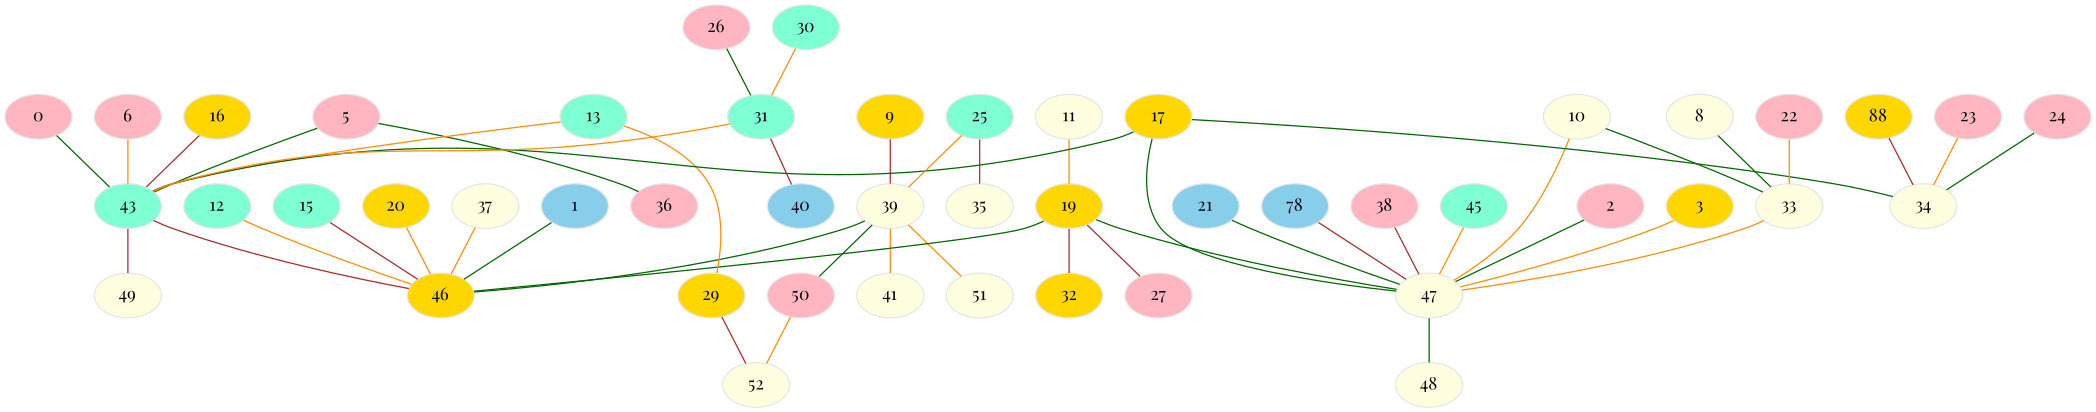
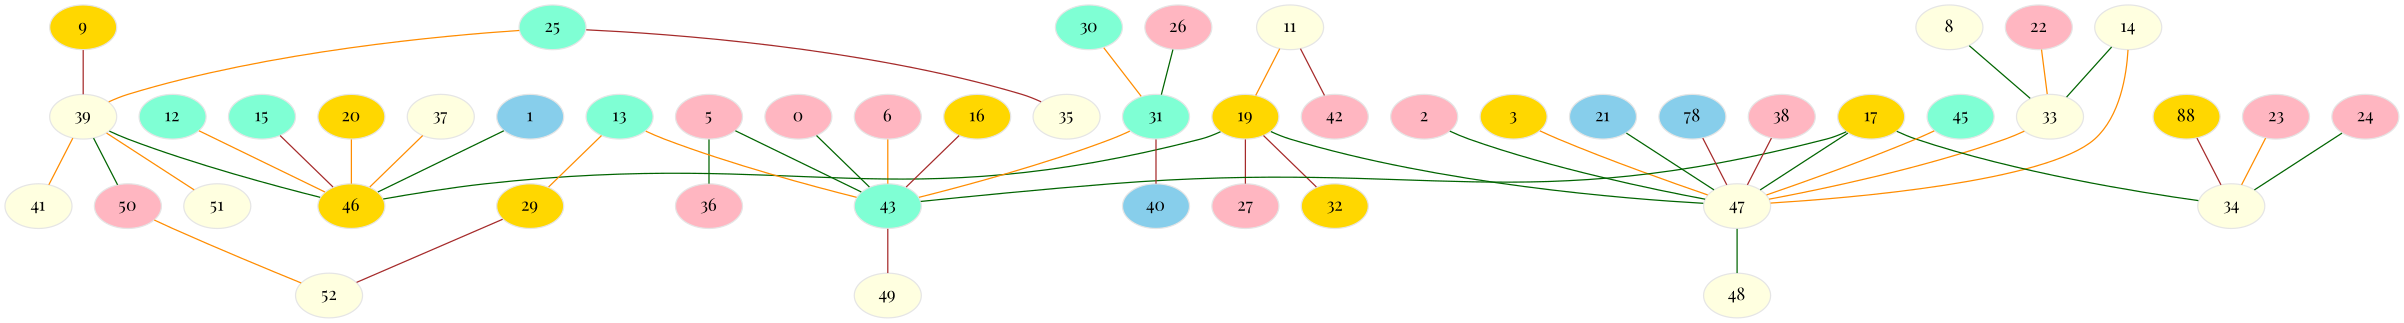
none -> (1335, 117)
(1577, 117) -> (2128, 27)
(280, 260) -> none
